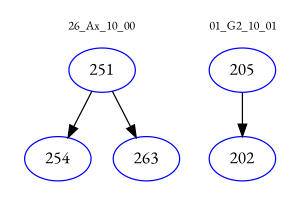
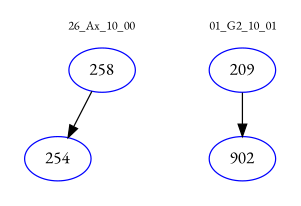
(102, 70) -> (102, 70)
(242, 70) -> (242, 70)
(146, 159) -> none
(242, 159) -> (242, 159)
